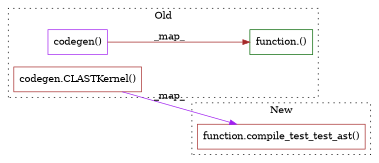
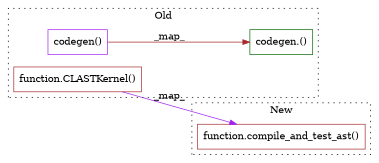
(281, 42) -> (281, 42)
(78, 79) -> (78, 79)
(281, 137) -> (281, 137)
